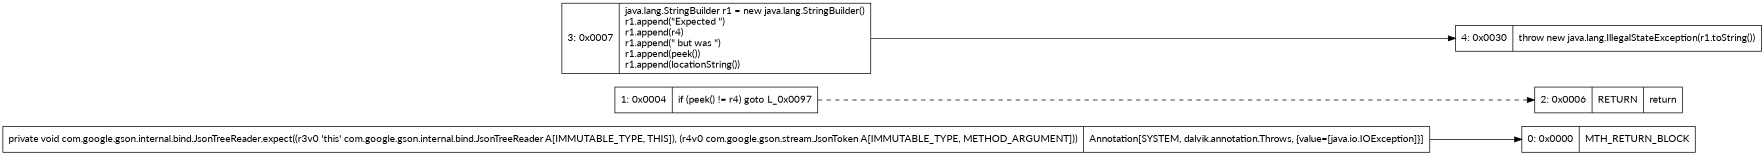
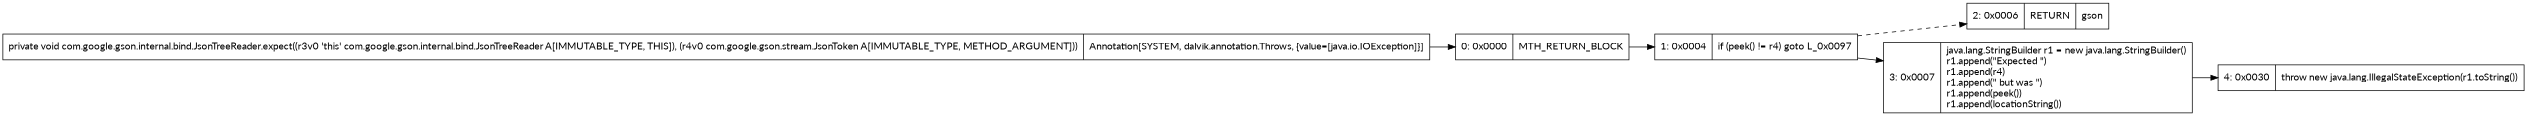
none -> (1638, 47)
none -> (1867, 59)
(1663, 100) -> (2092, 16)
